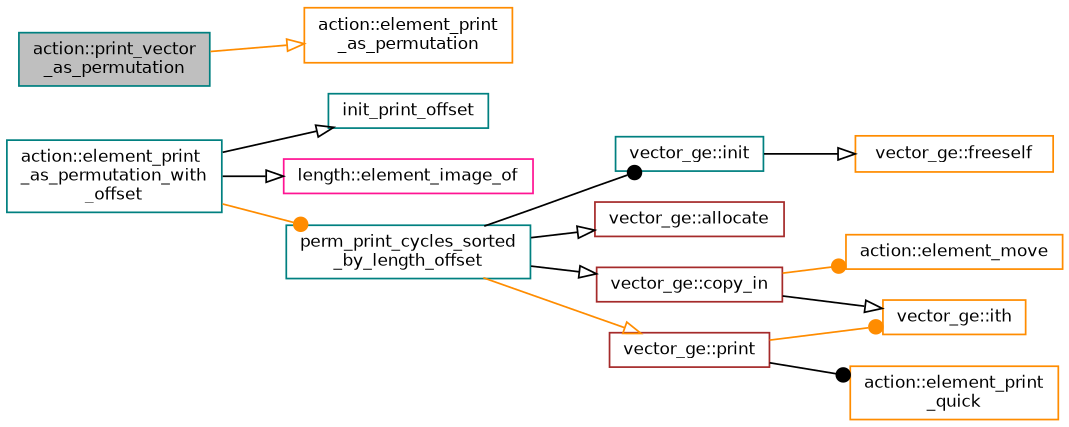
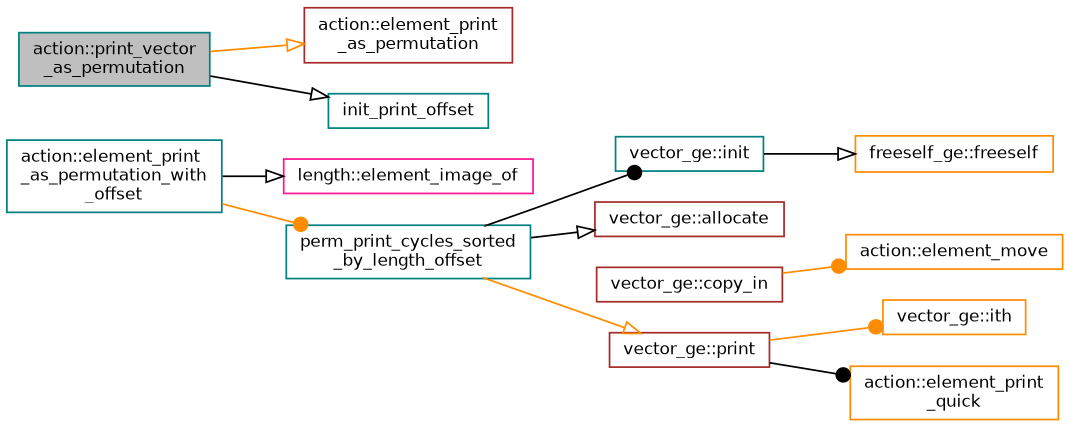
(408, 35) -> (408, 35)
(270, 142) -> (261, 85)
(954, 154) -> (954, 154)
(555, 269) -> none
(824, 301) -> none
